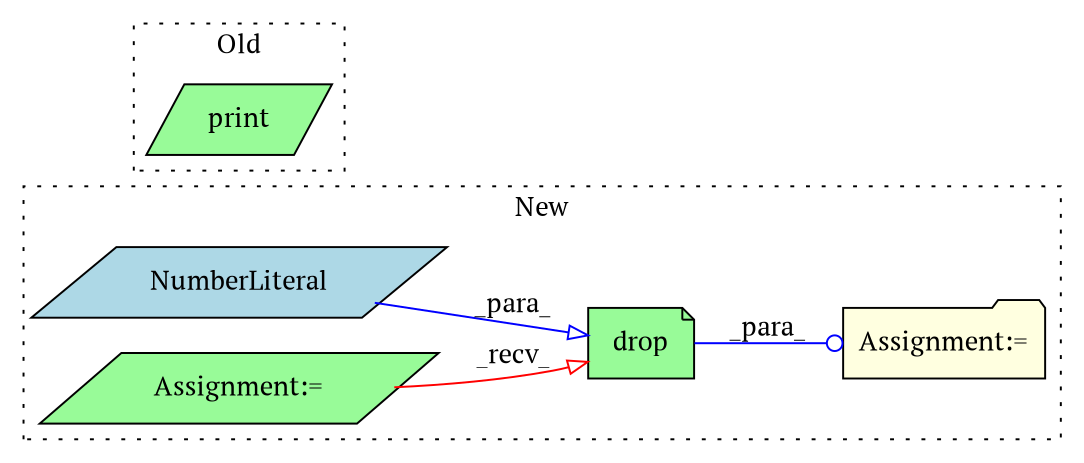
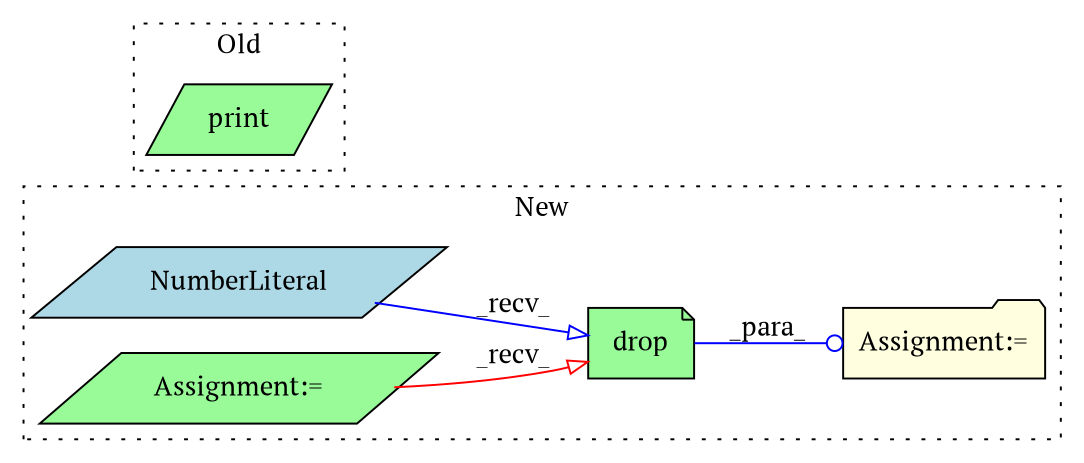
(514, 305) -> (514, 305)
